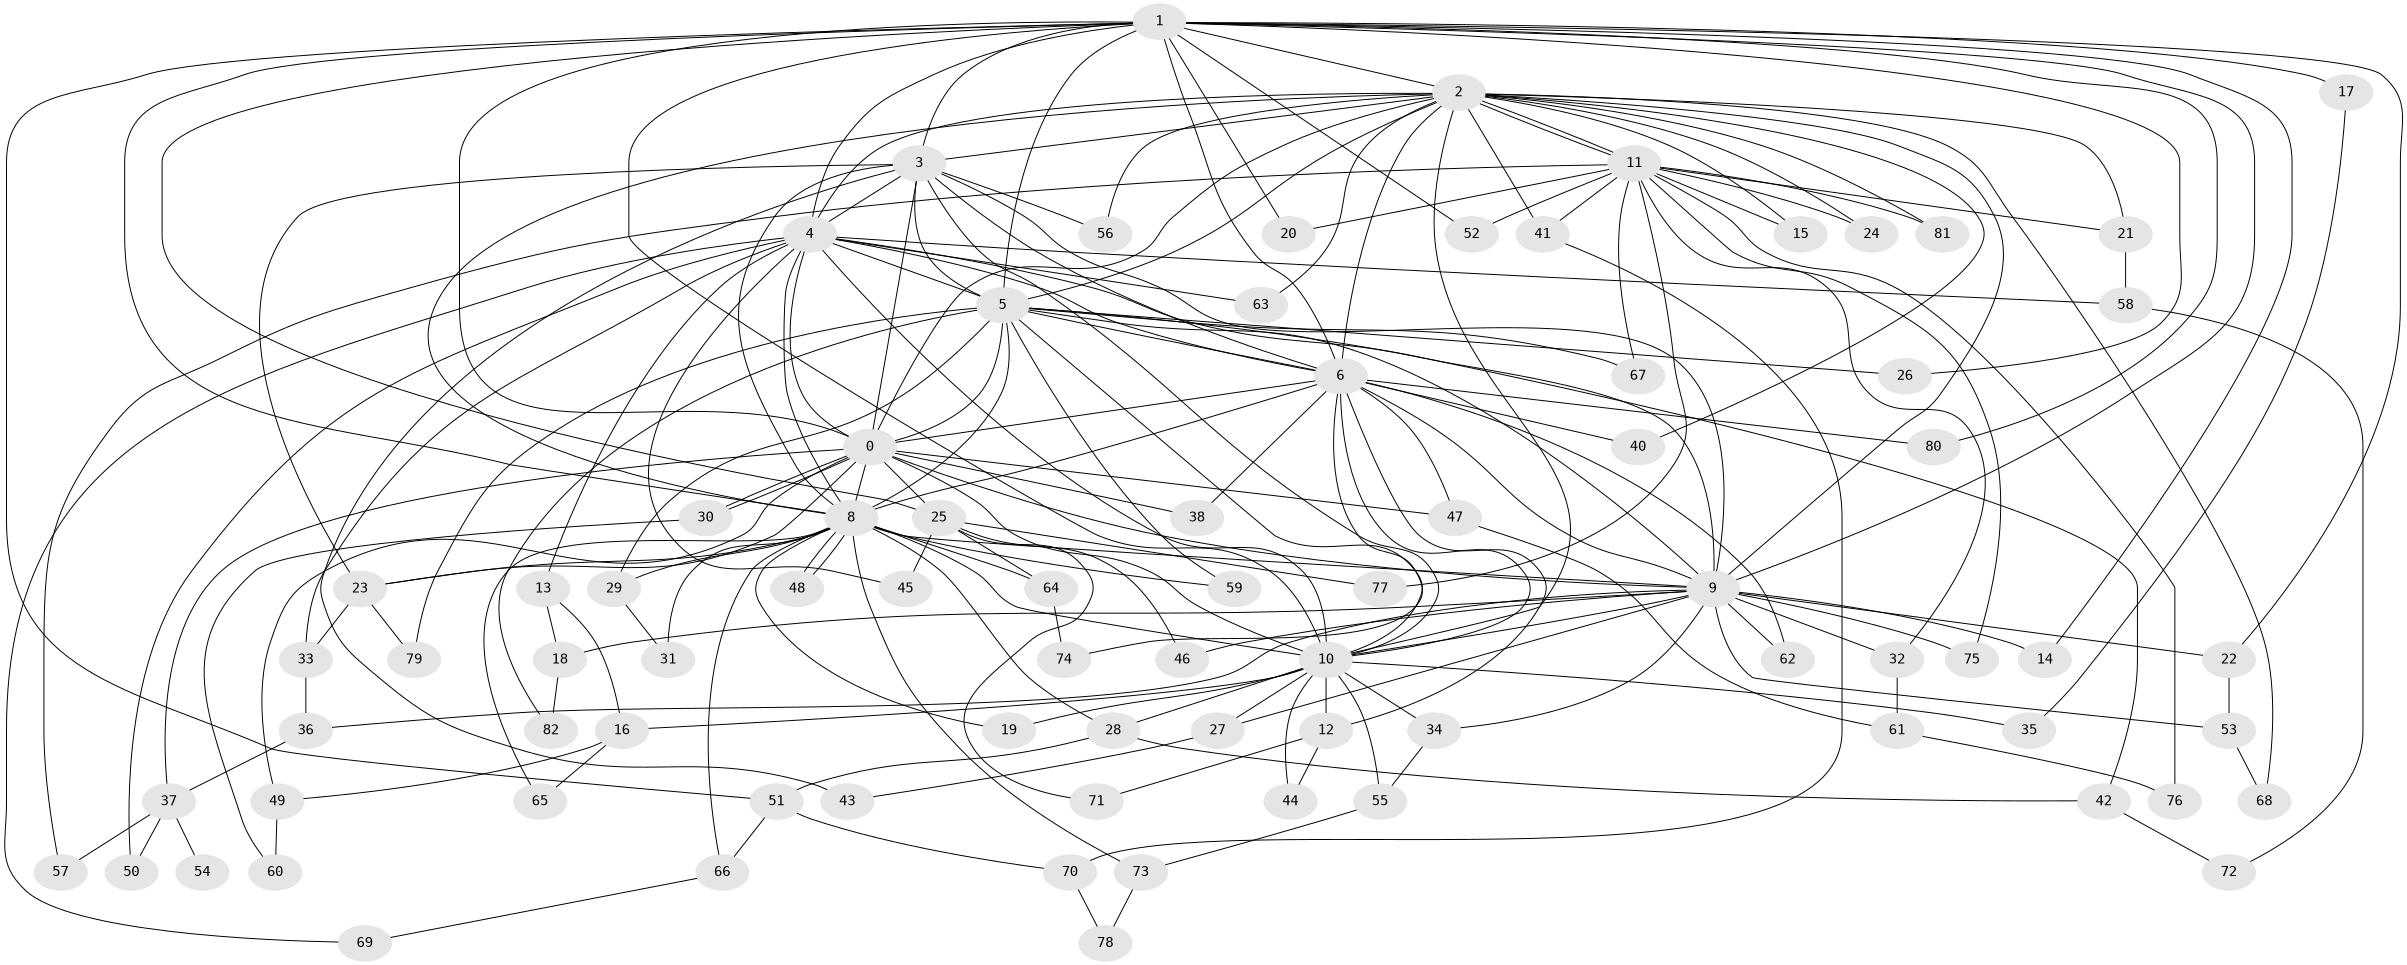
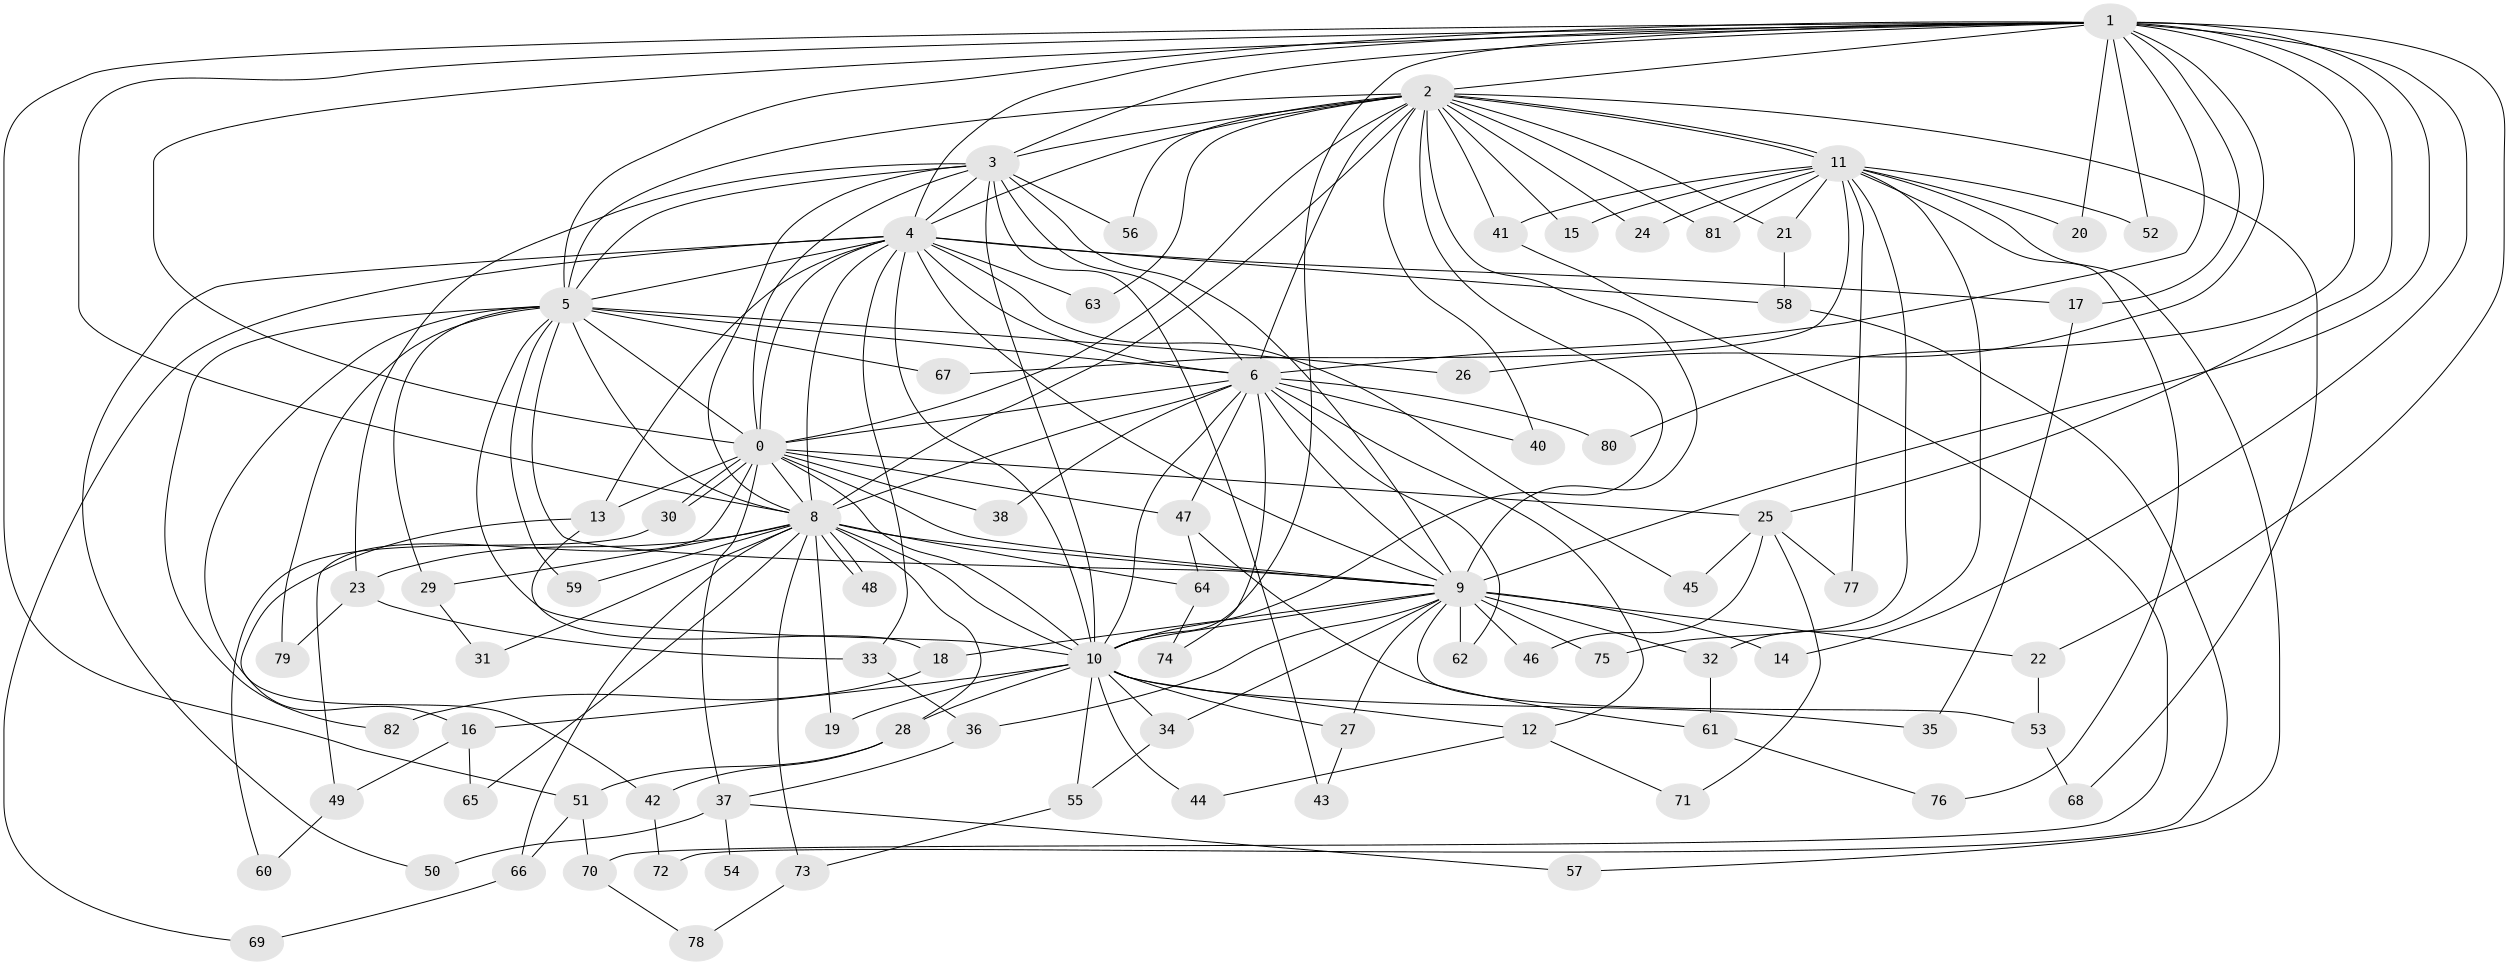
none -> (1465, 272)
(1012, 564) -> (1193, 553)
(637, 567) -> (678, 481)
